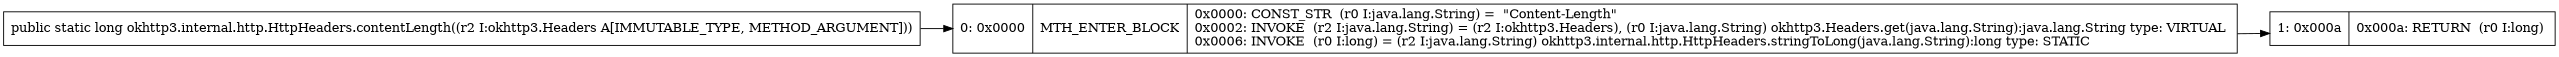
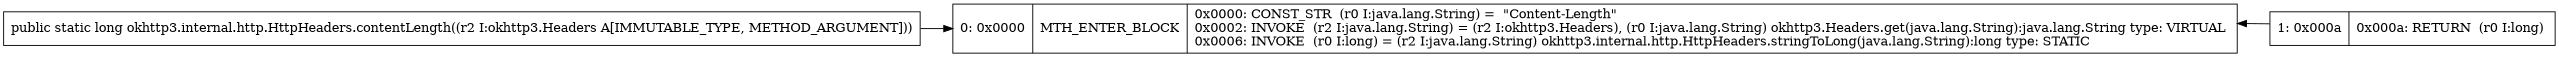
(2249, 34) -> (2258, 24)
